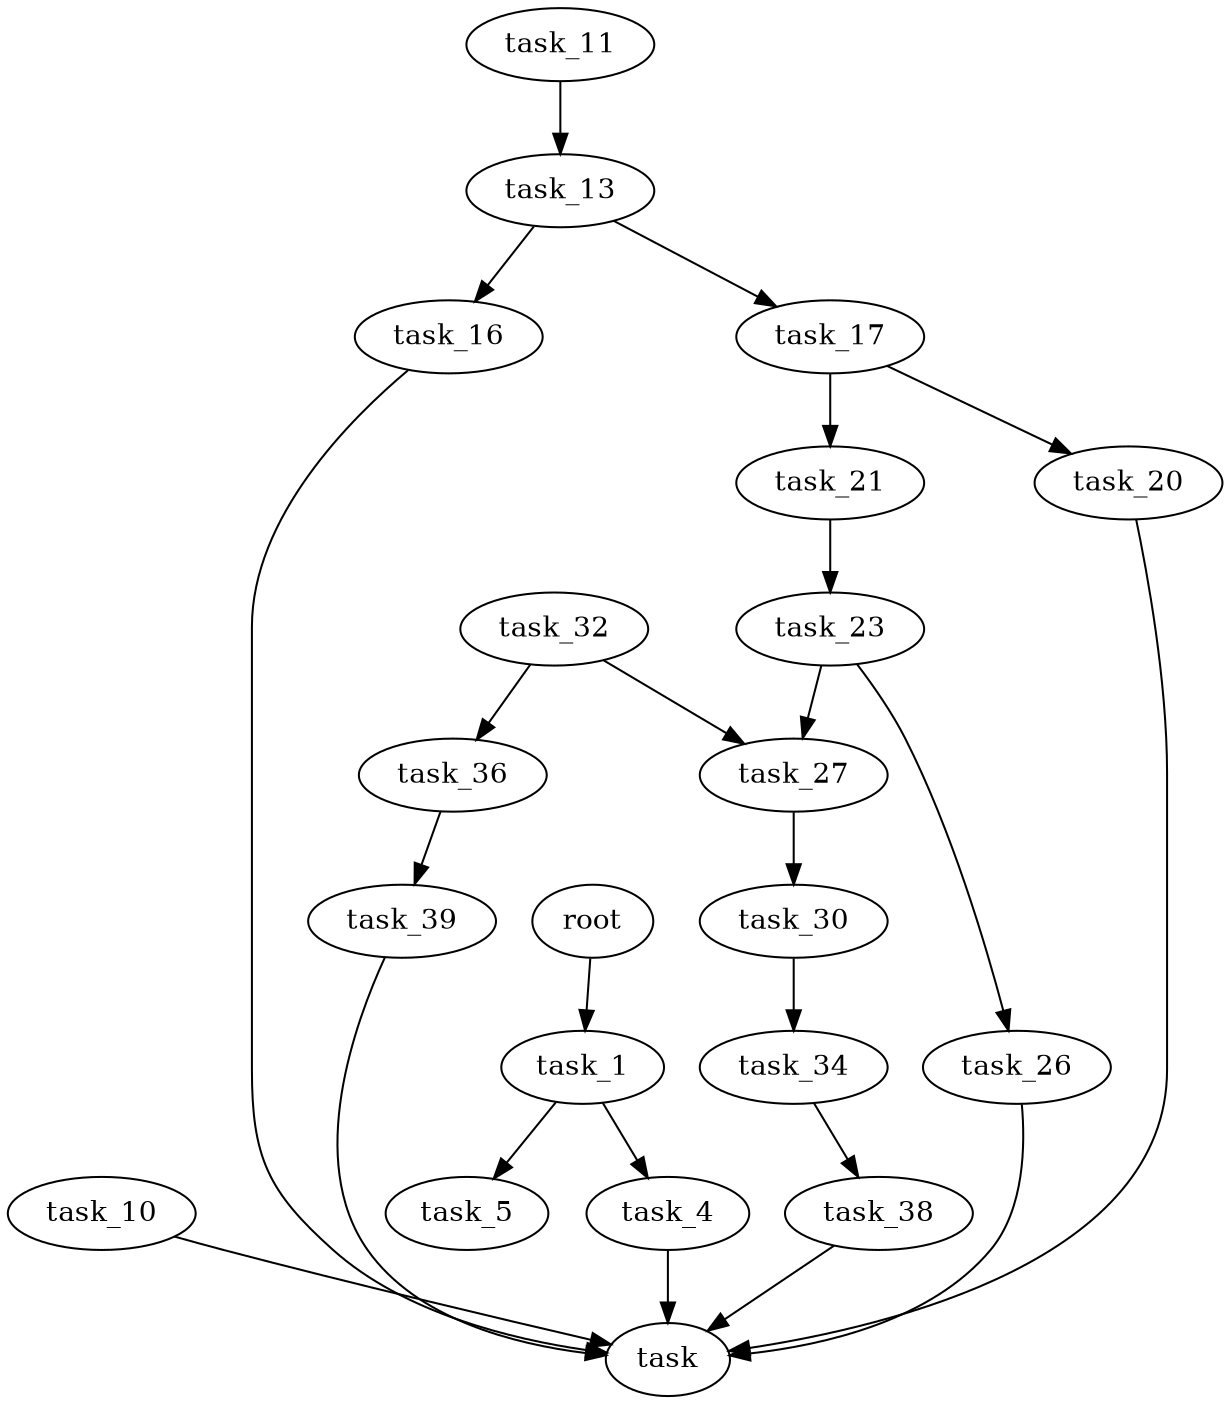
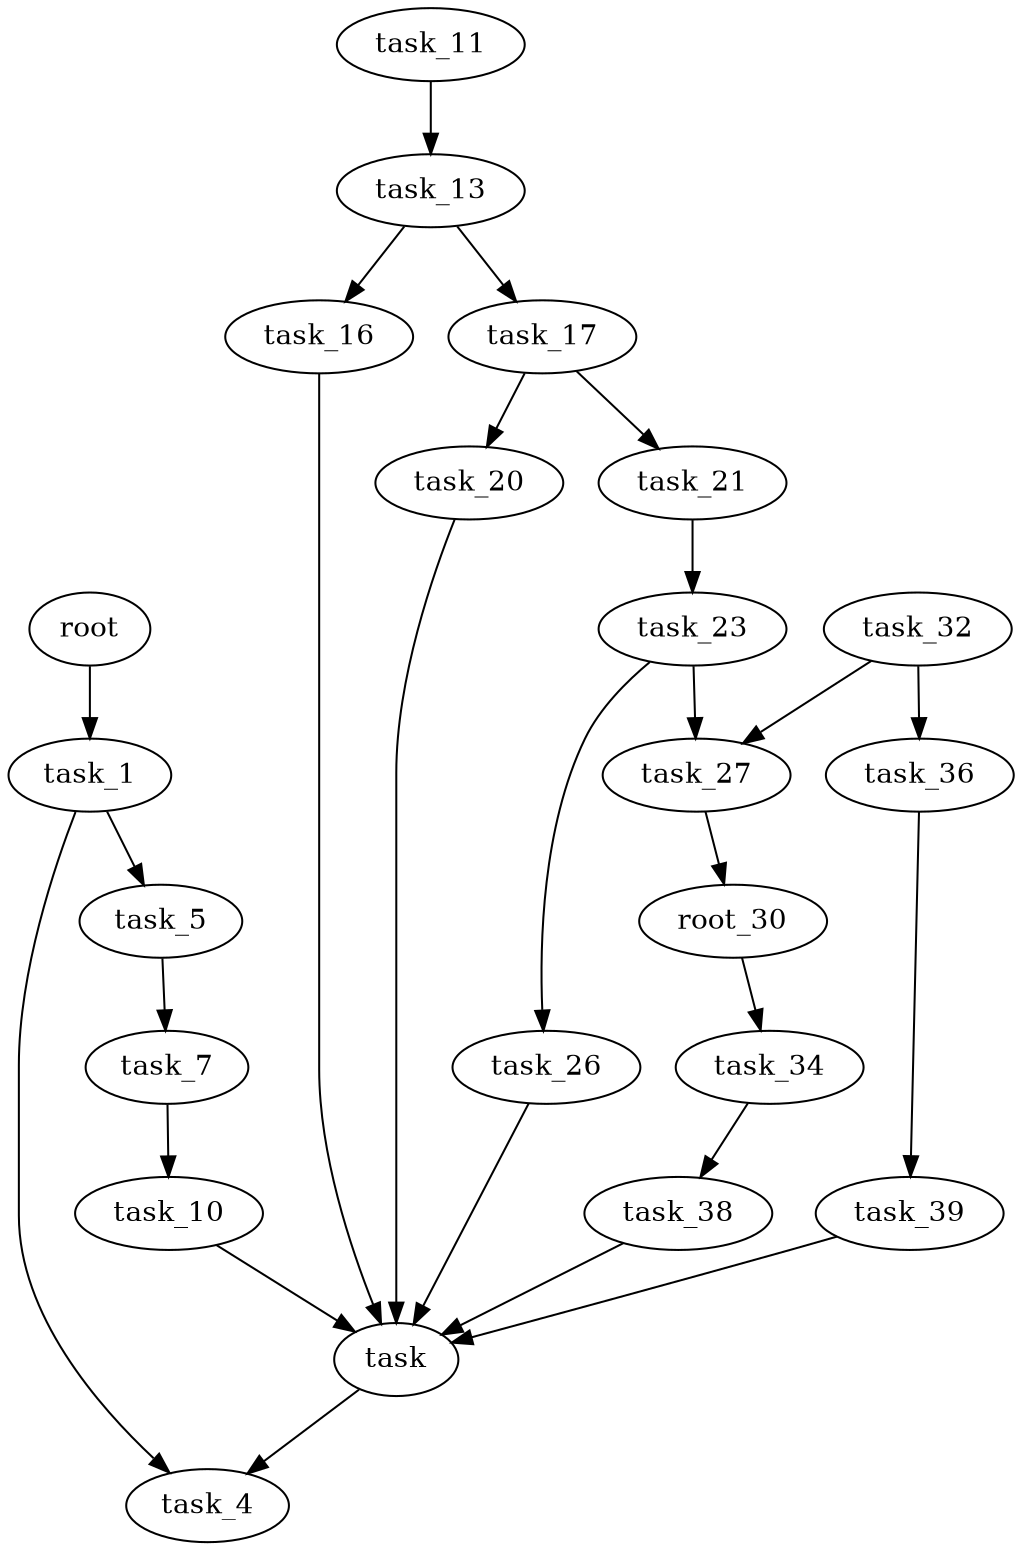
(794, 921) -> (733, 921)
none -> (167, 1067)
(668, 1277) -> (311, 1425)
